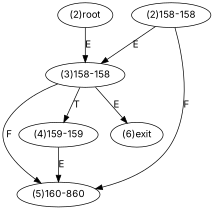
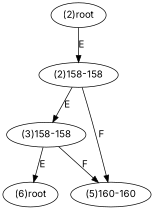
(85, 42) -> (79, 42)
(58, 135) -> none
(137, 135) -> (30, 195)
(58, 195) -> (111, 195)
